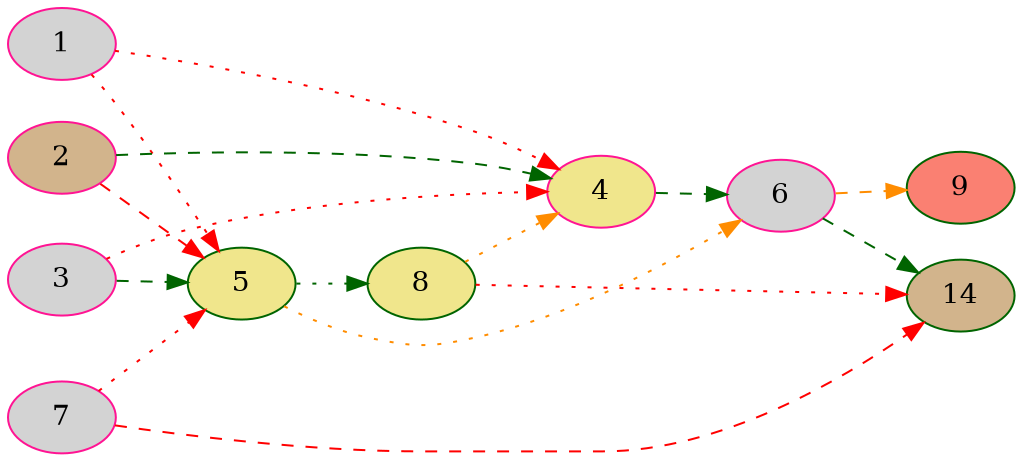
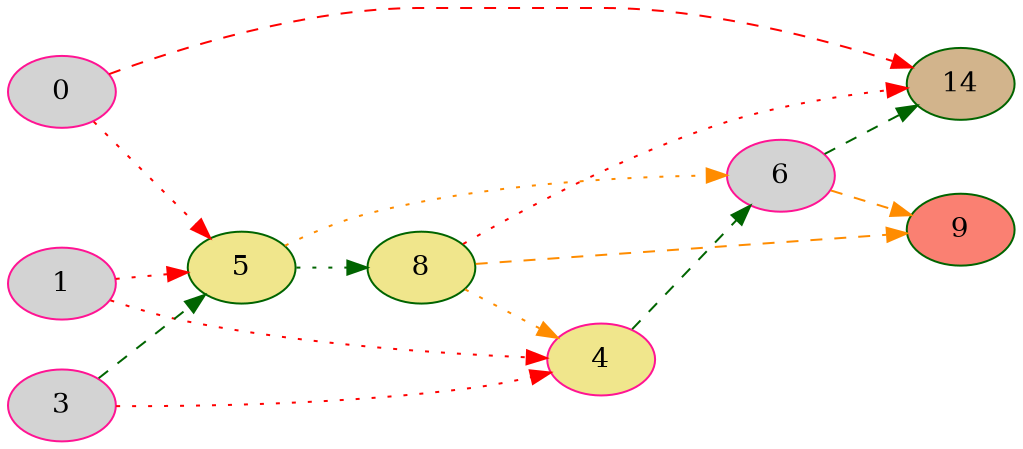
(62, 158) -> none
none -> (681, 249)
(62, 417) -> (62, 92)
